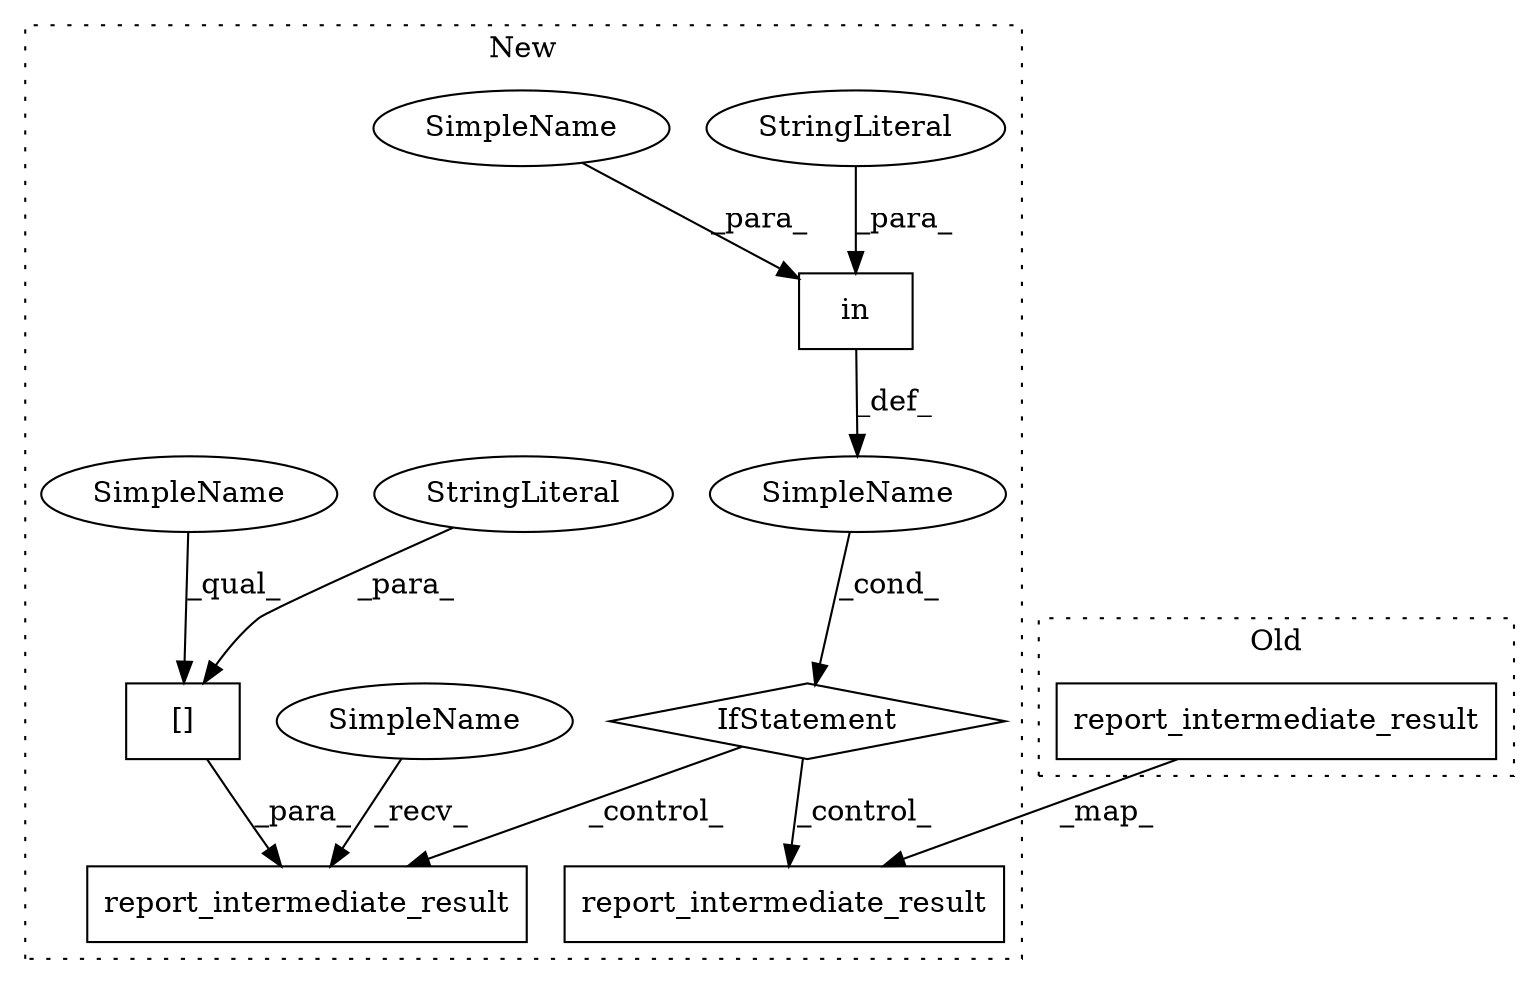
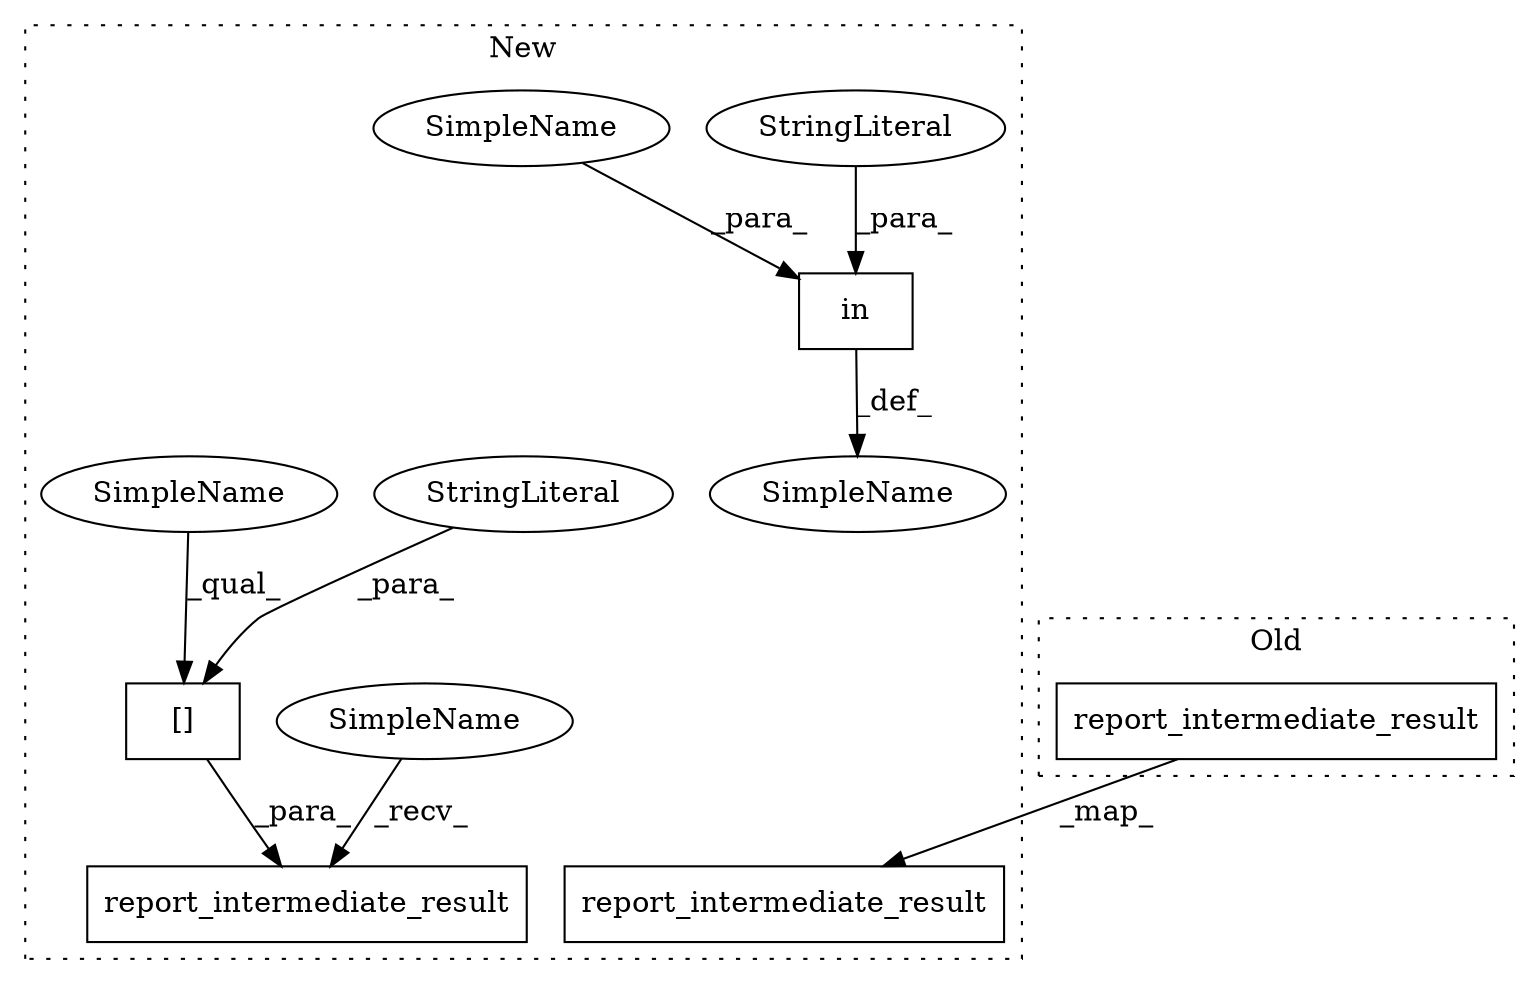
(807, 721) -> none
